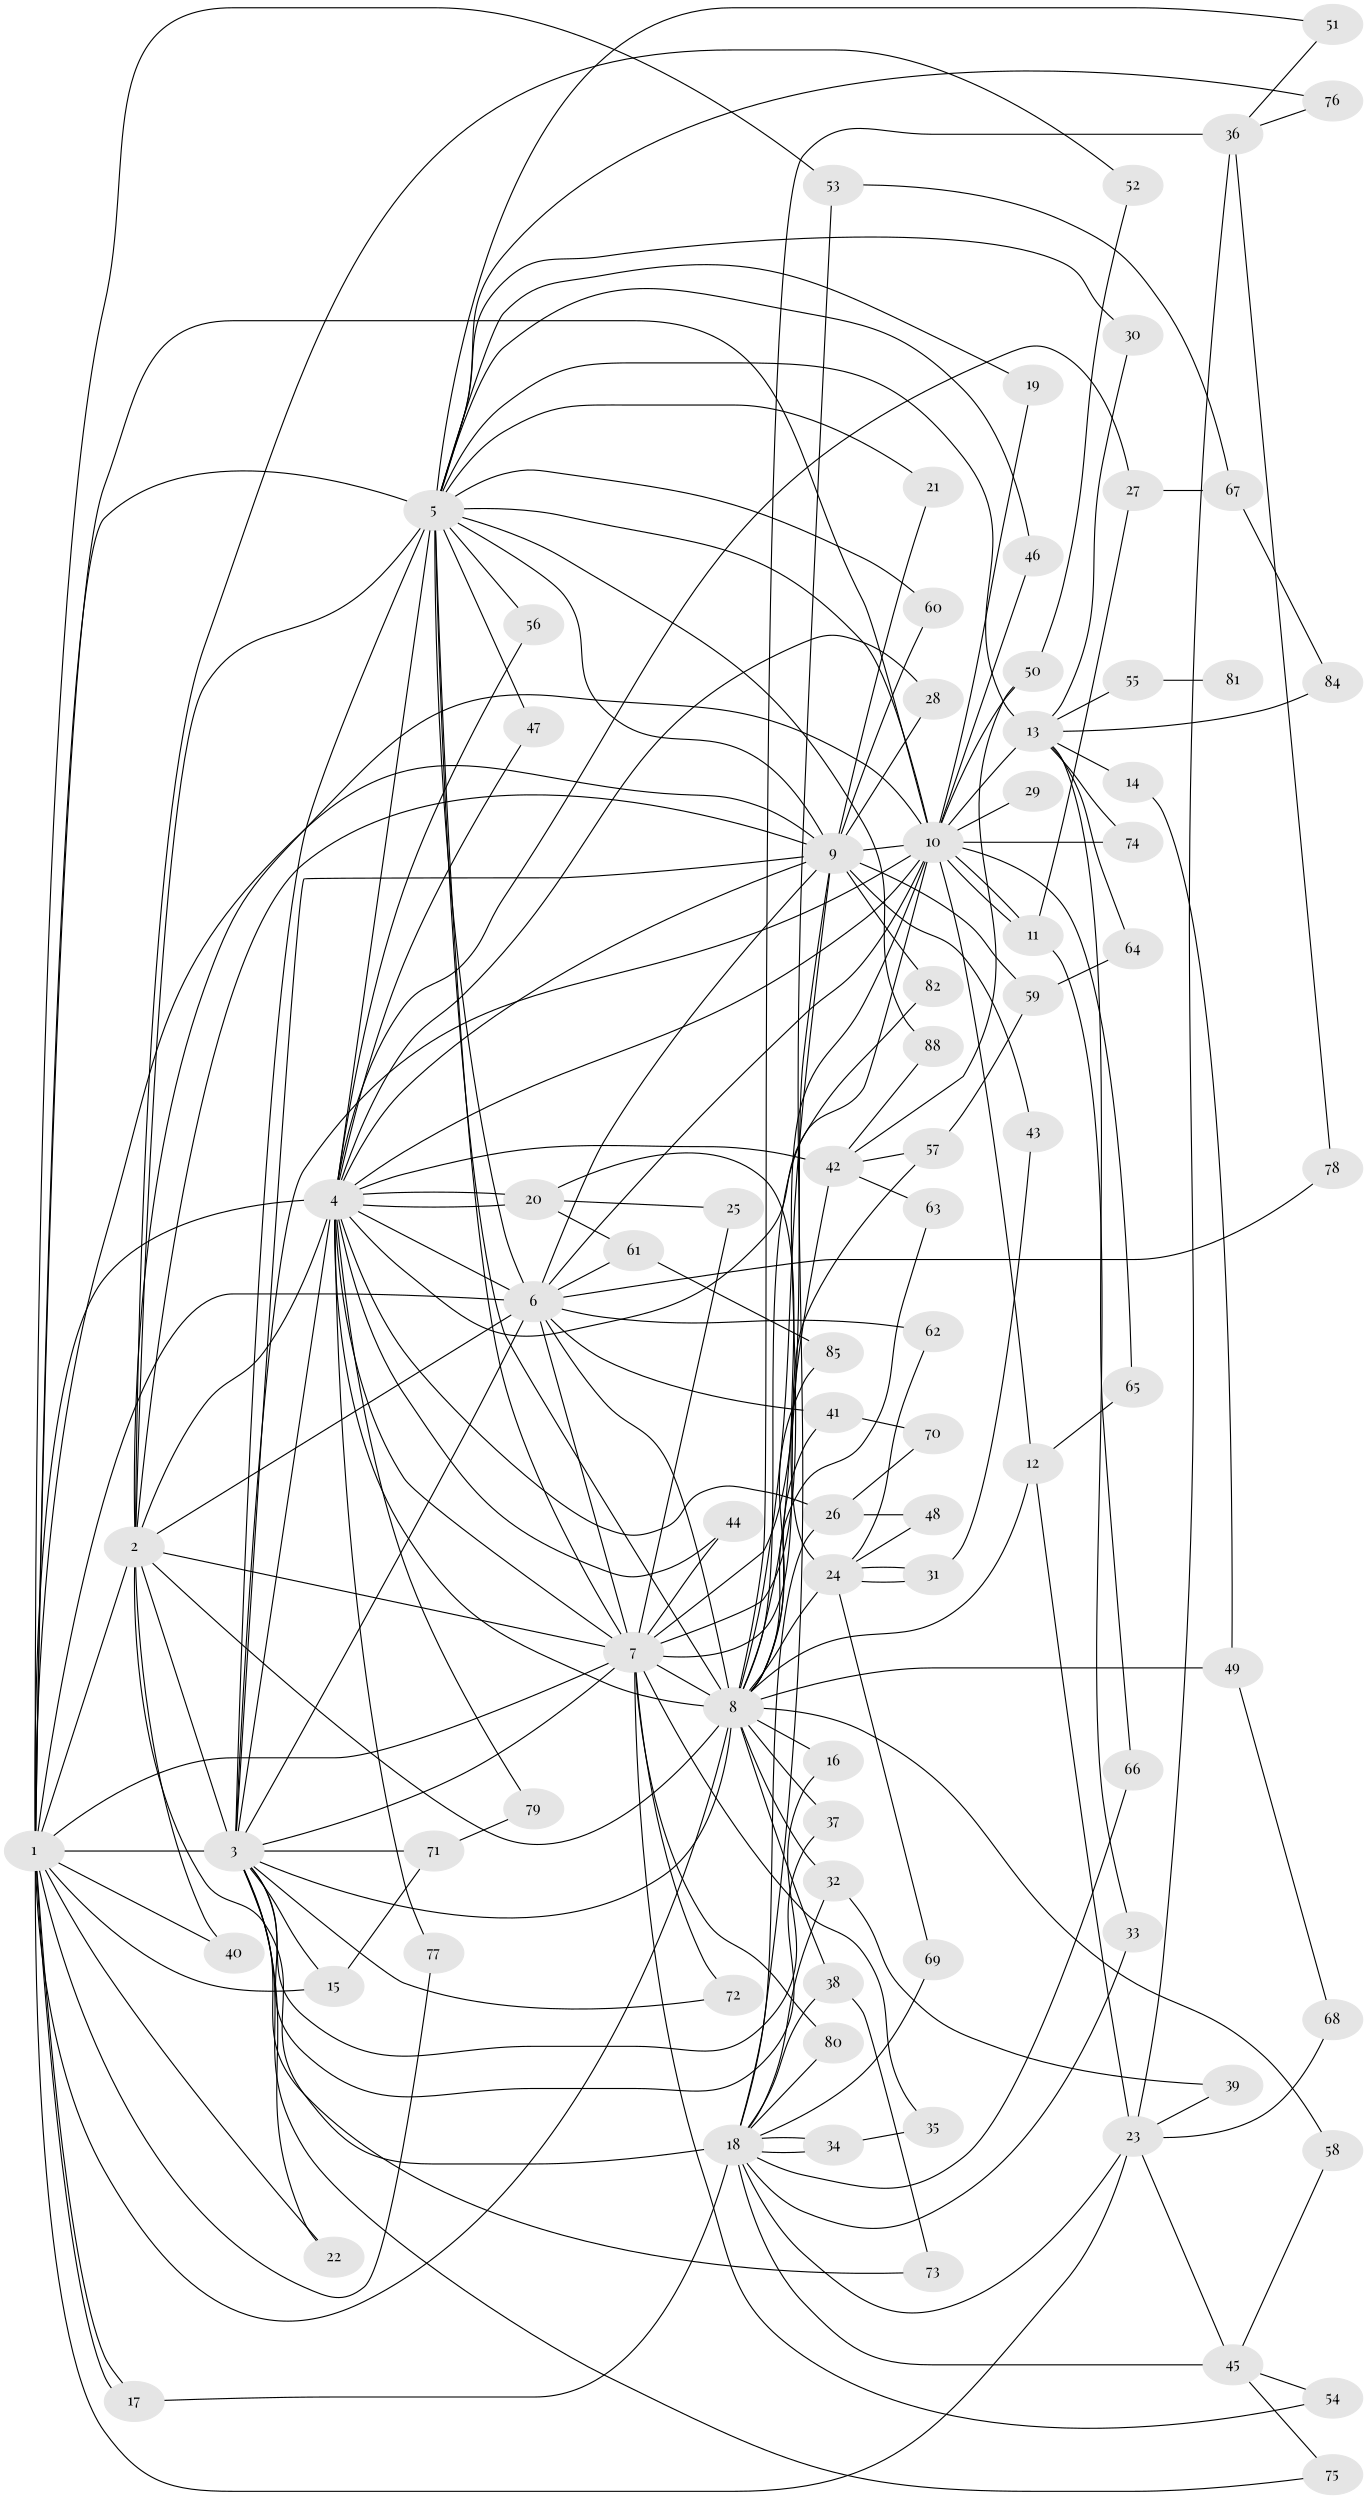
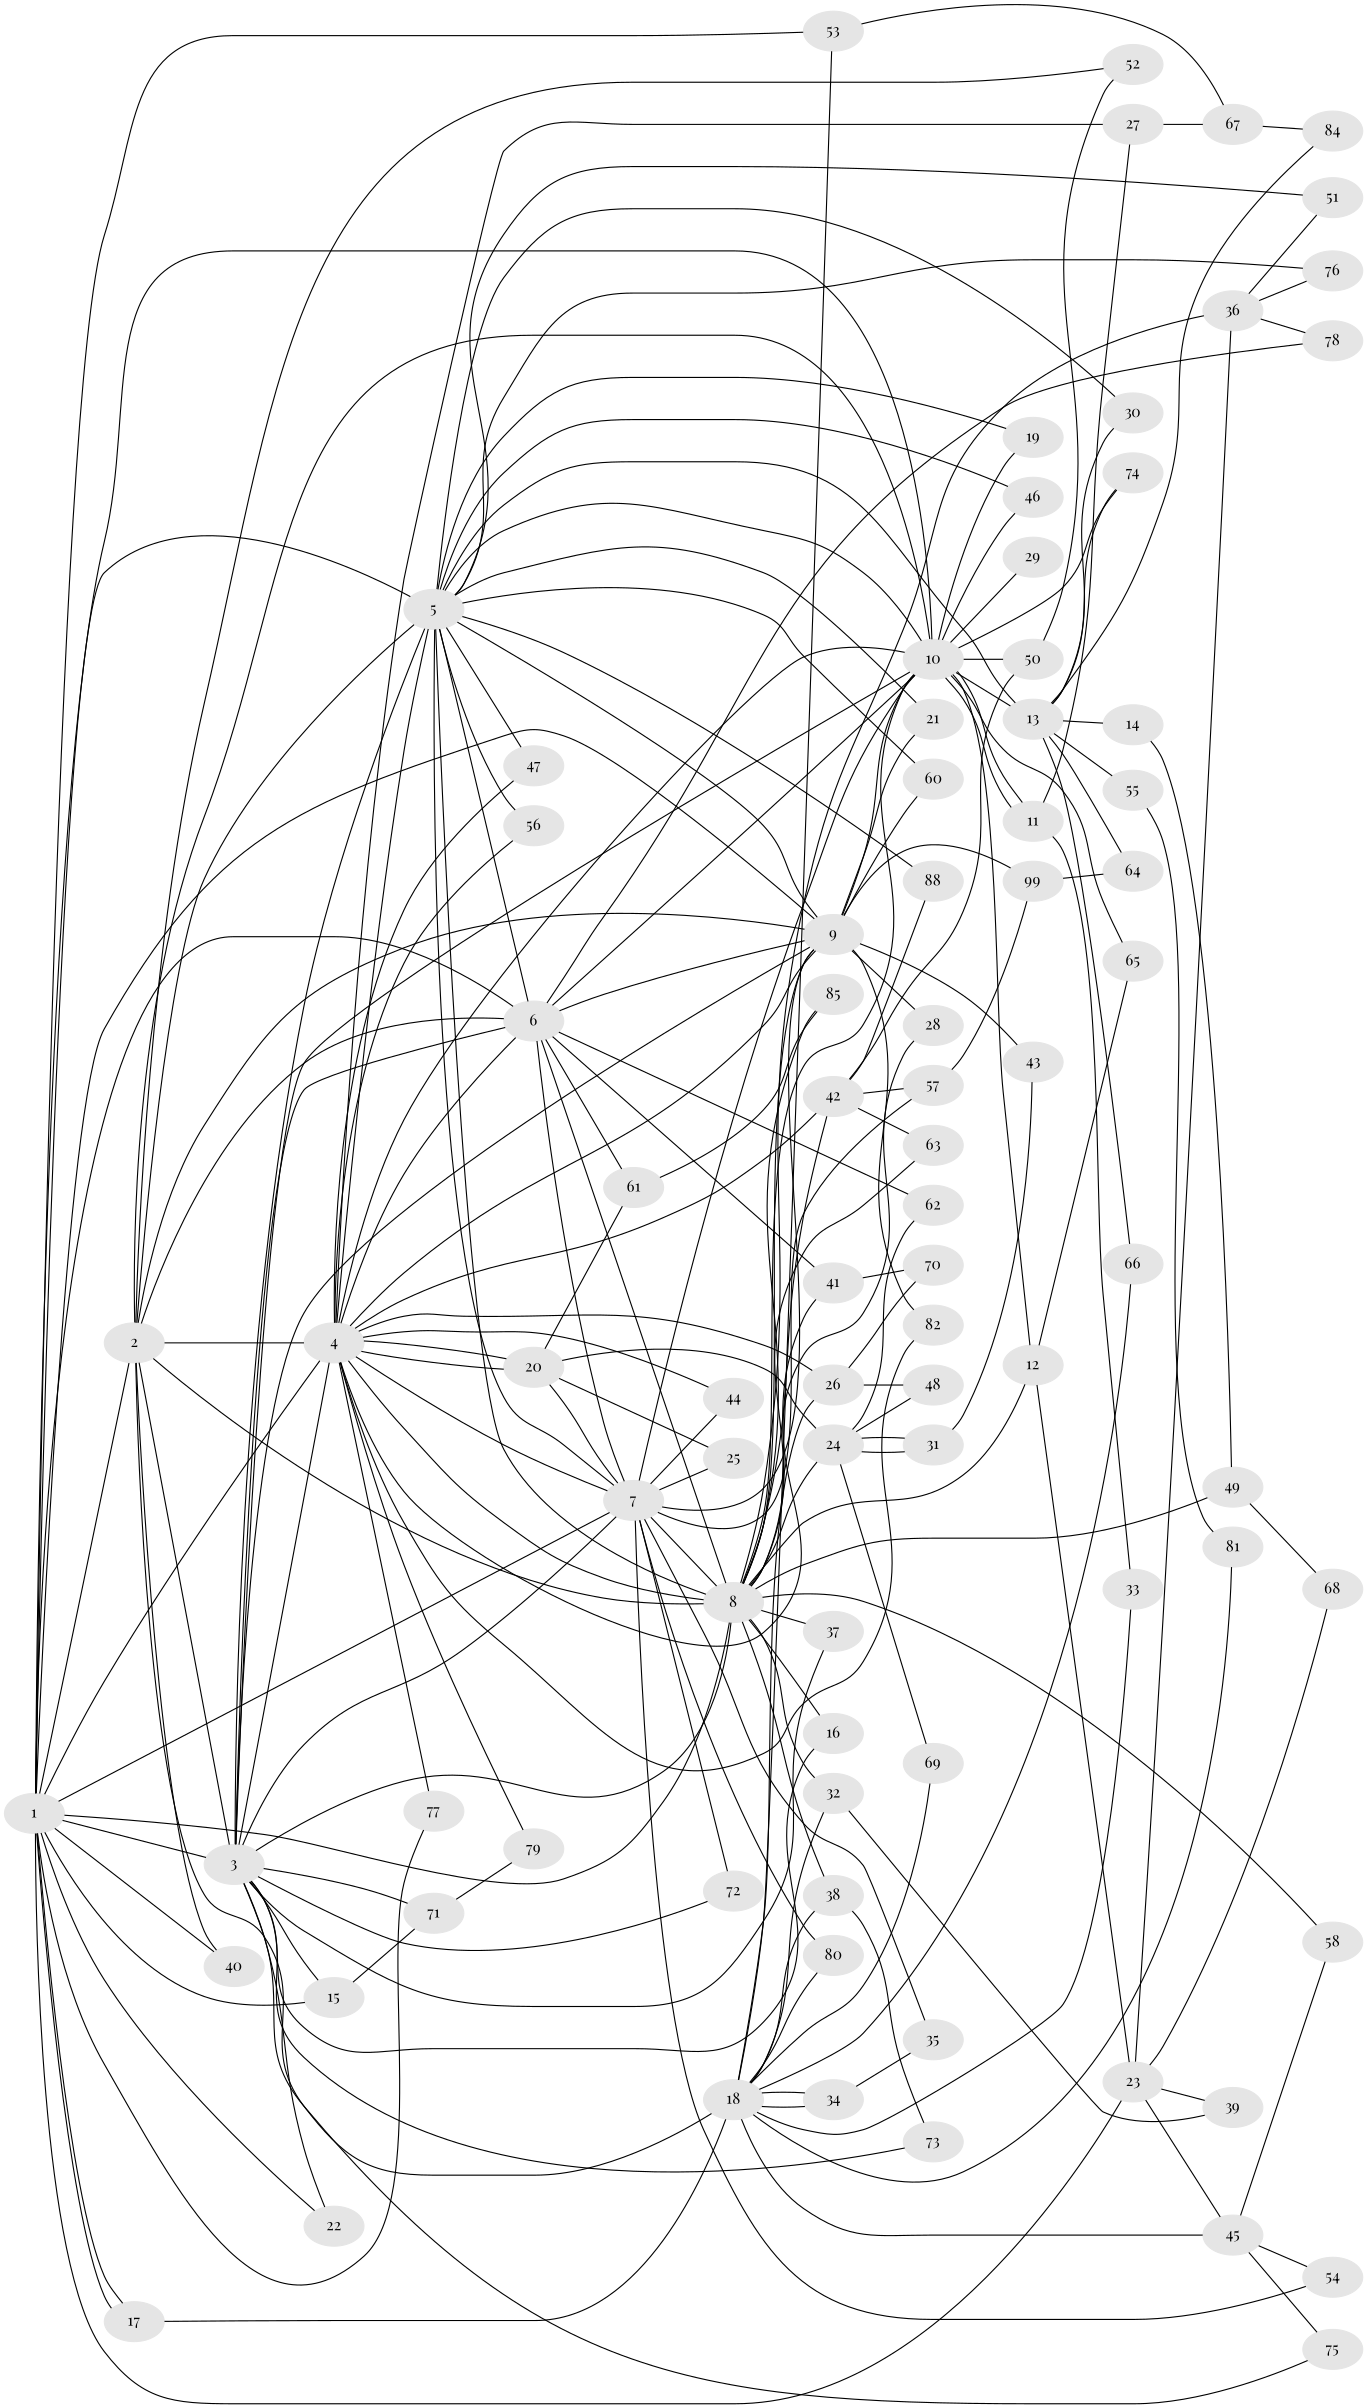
(1033, 995) -> (1033, 881)
(384, 1600) -> (584, 1434)
(930, 2311) -> (1114, 2030)
